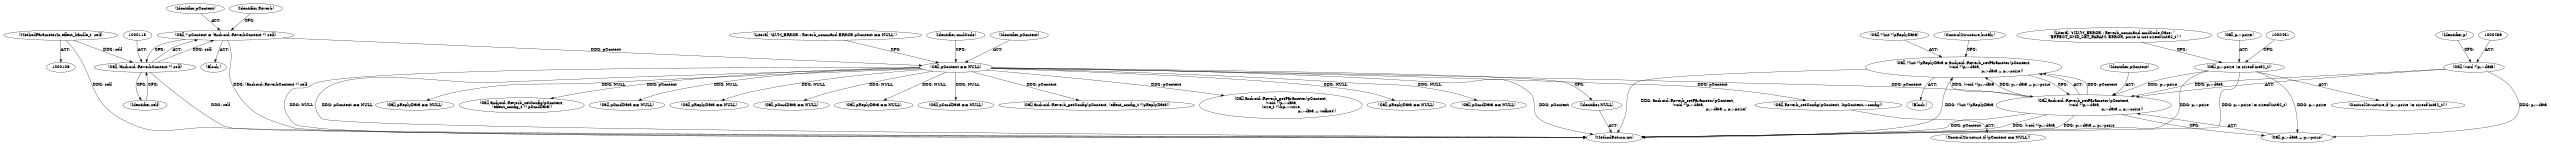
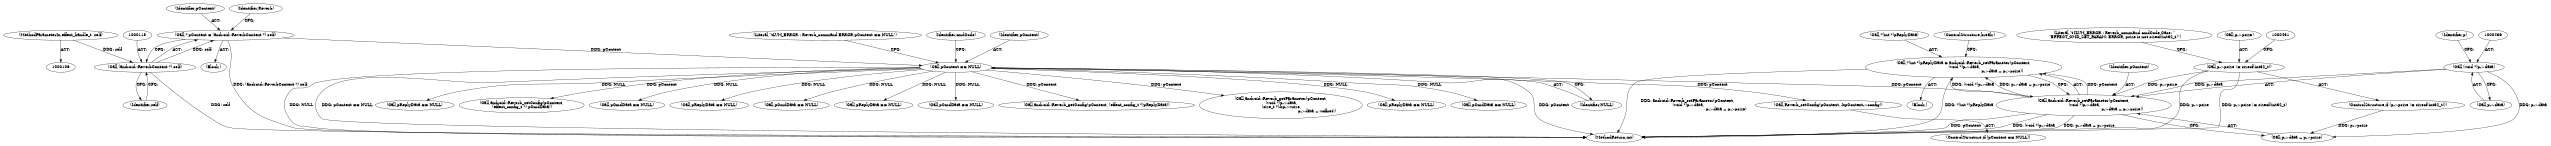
(2289, 93) -> (2348, 121)
none -> (2491, 105)
(1605, 120) -> (1293, 72)
(802, 135) -> none
